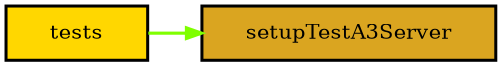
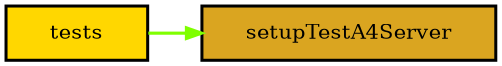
(349, 33) -> (349, 33)
